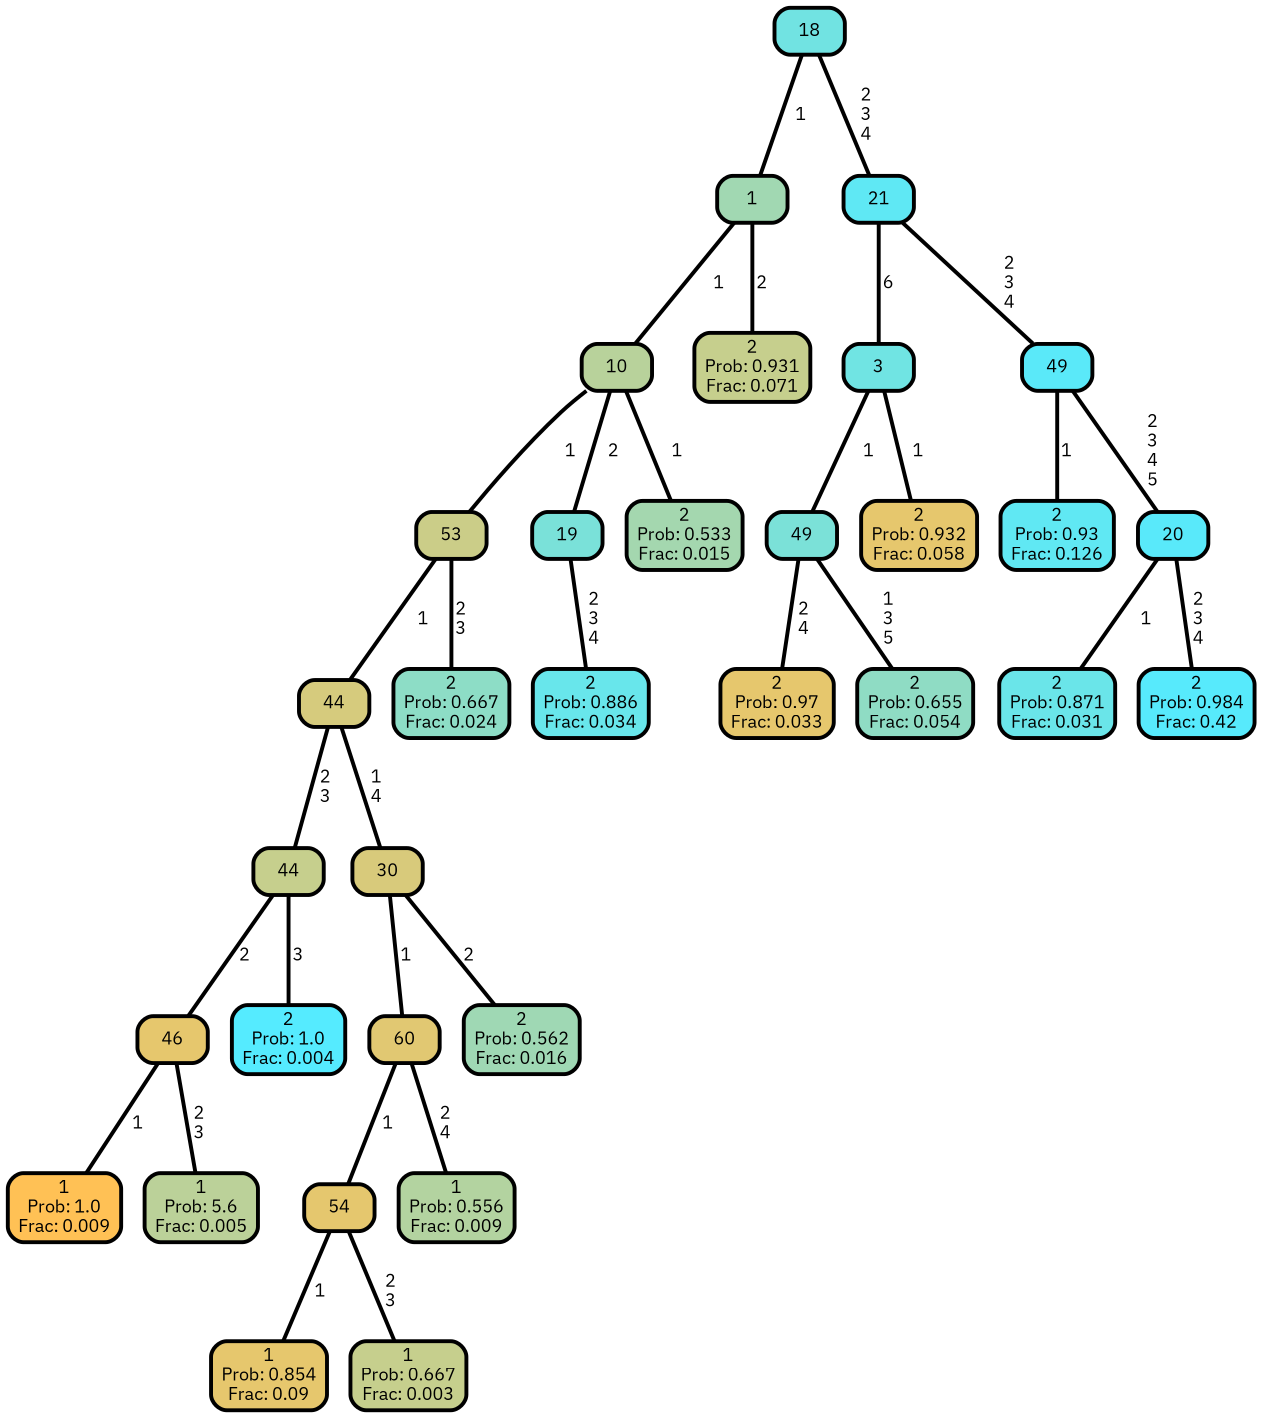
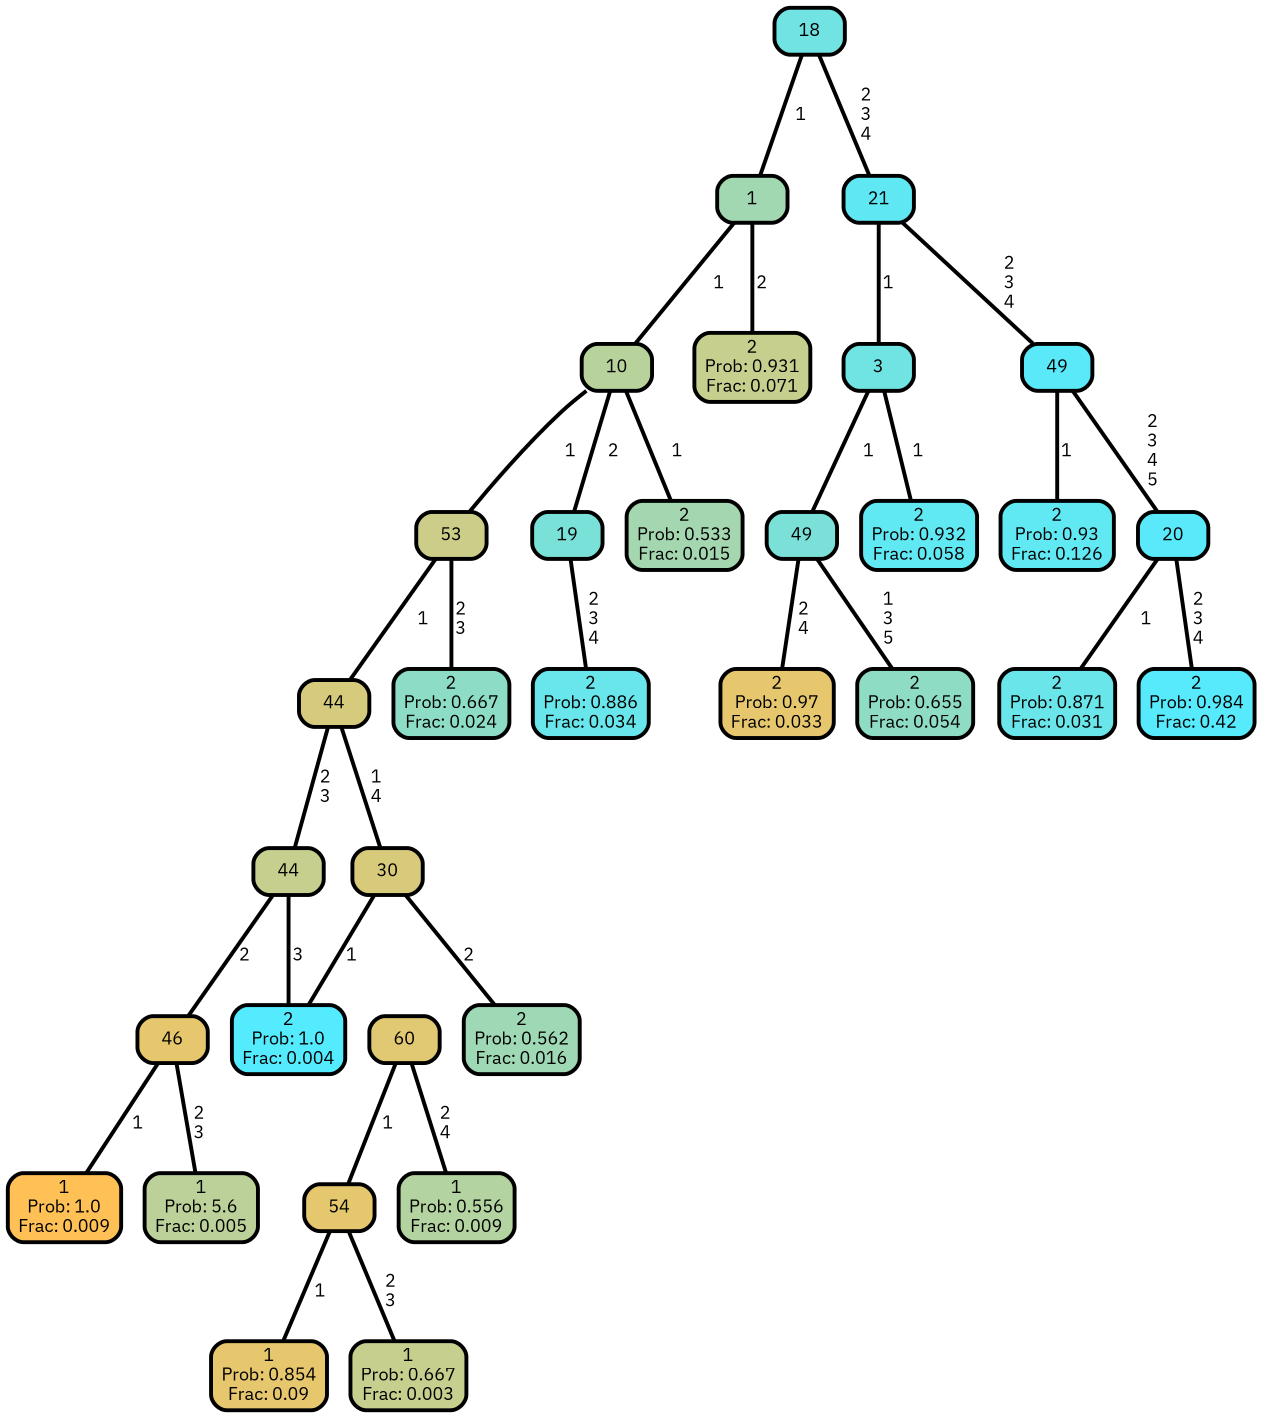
(887, 283) -> (887, 283)
(919, 535) -> (919, 535)
(396, 956) -> (341, 950)
